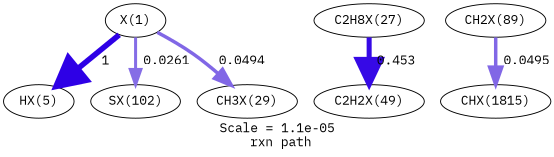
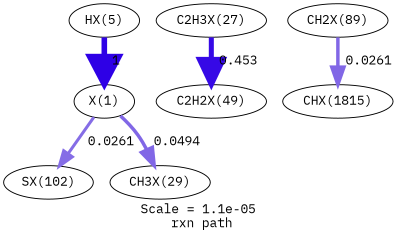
(369, 20) -> (211, 20)
(98, 52) -> (104, 47)
(523, 61) -> (365, 61)
